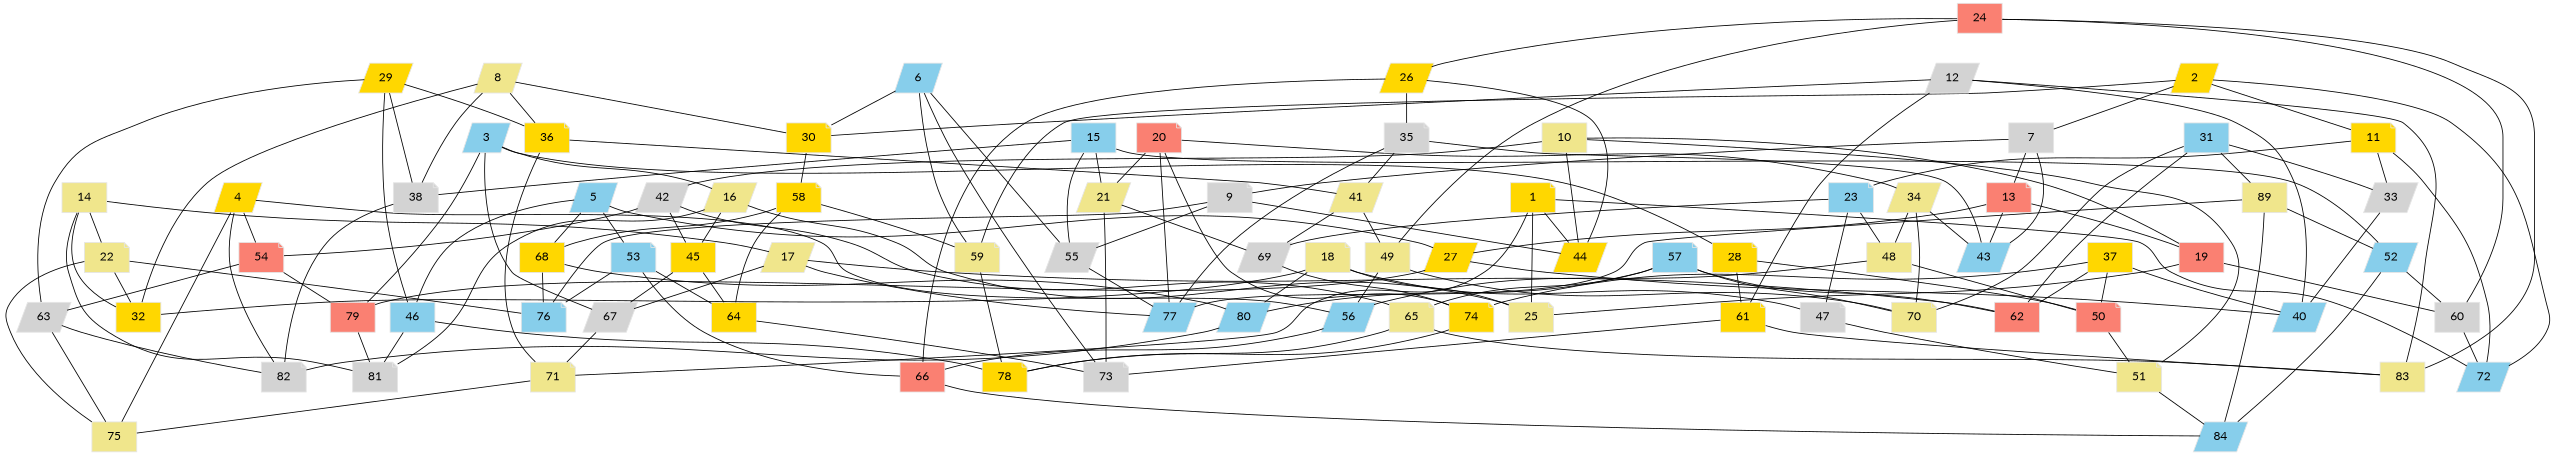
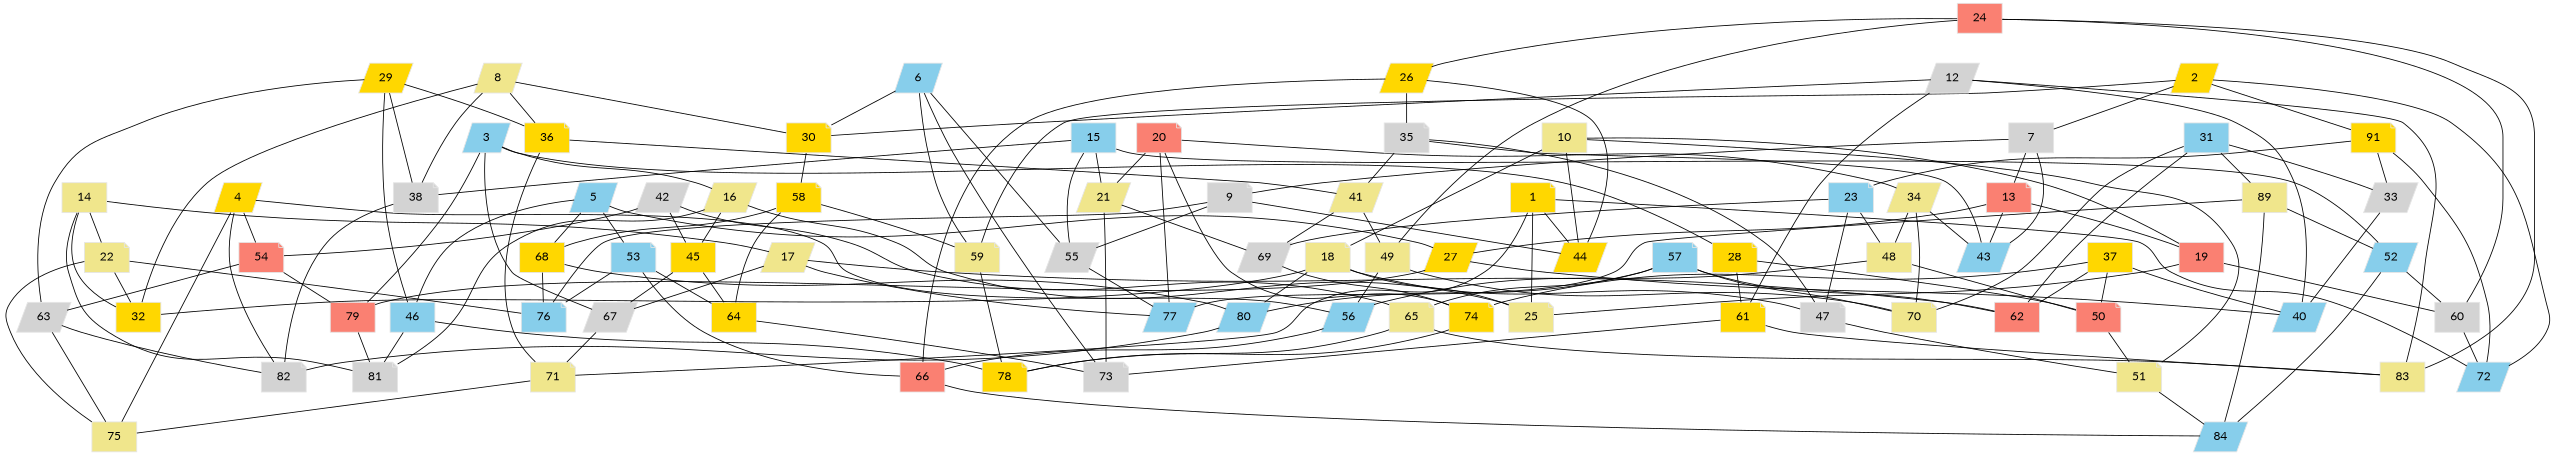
(2373, 138) -> (2373, 138)
(1114, 159) -> (1446, 198)
(1271, 212) -> (1641, 181)
